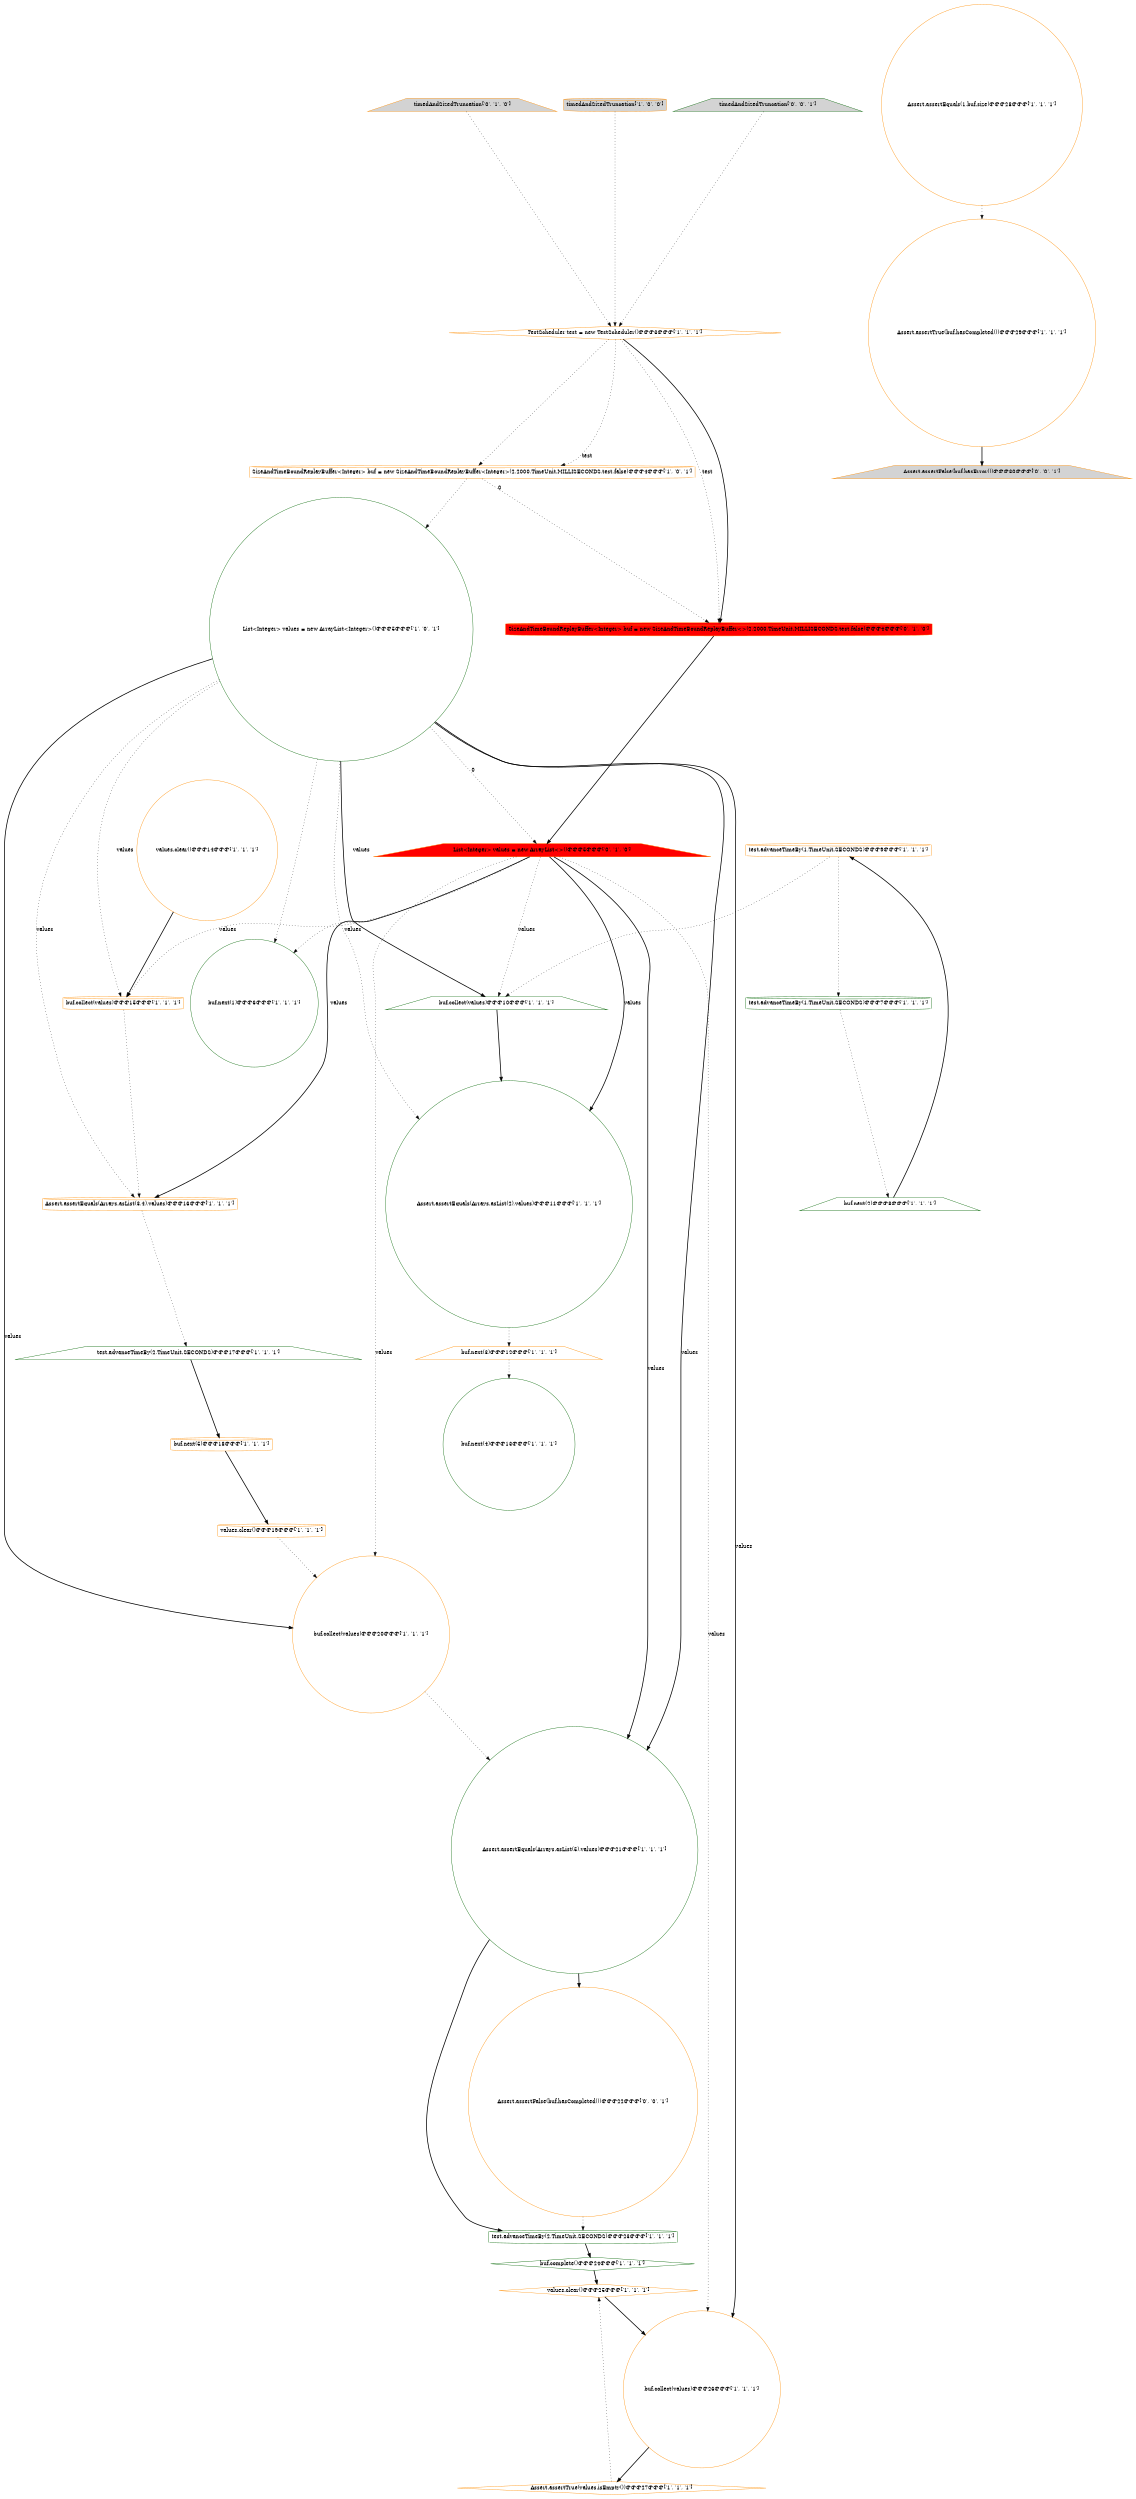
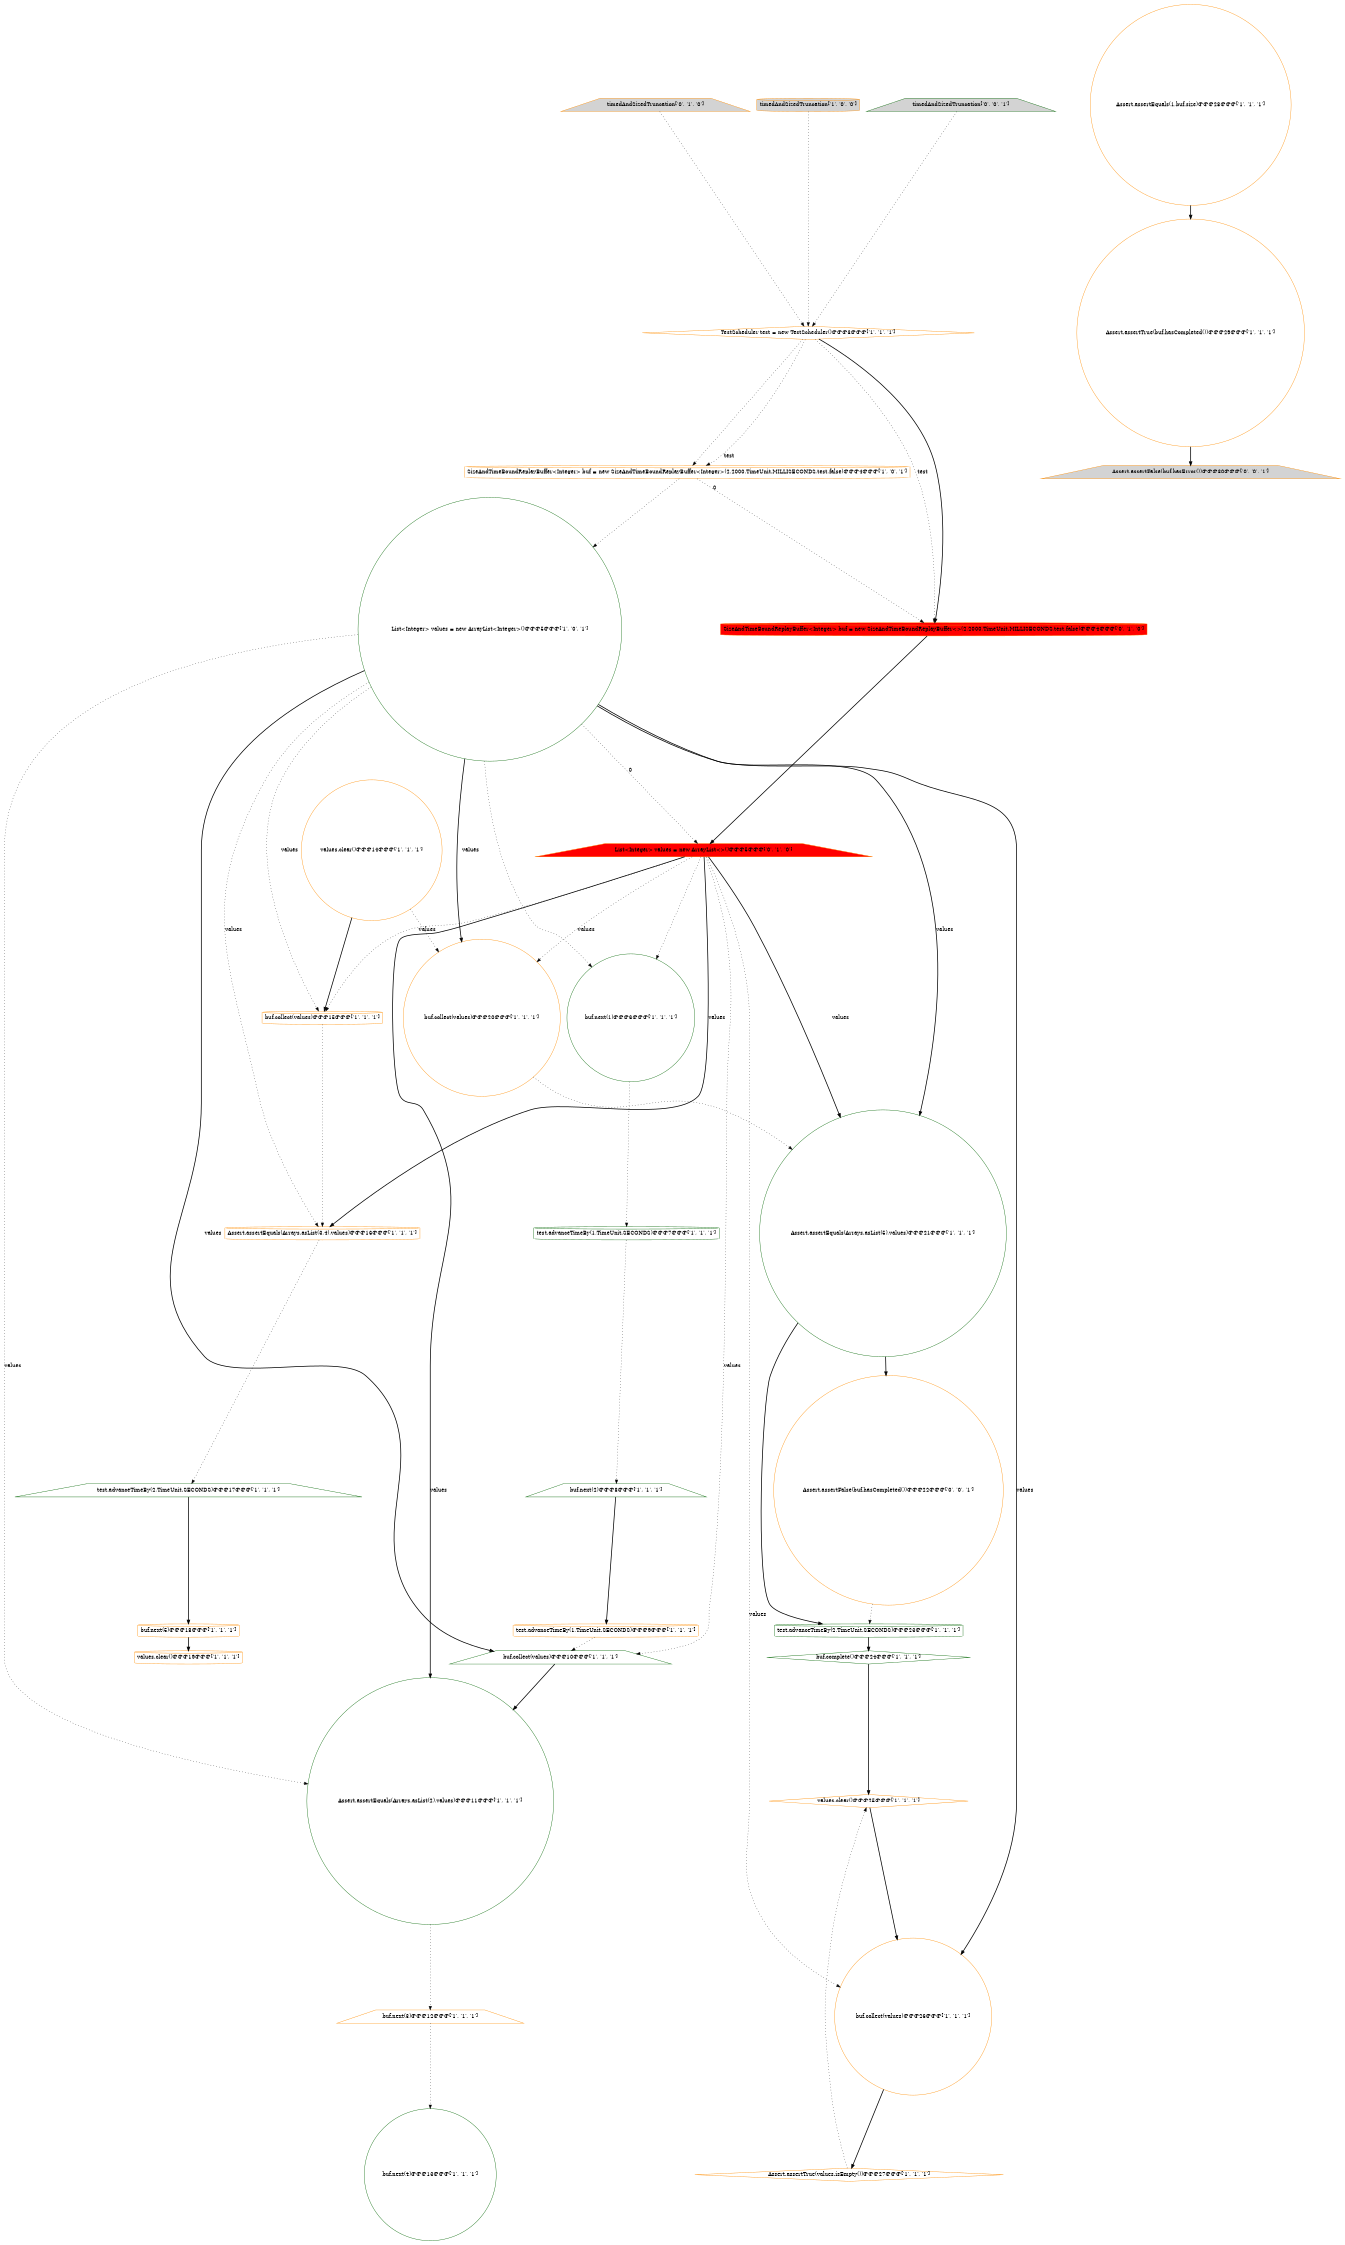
(982, 210) -> (1191, 210)
(838, 925) -> (628, 1152)
(296, 1556) -> (423, 929)
